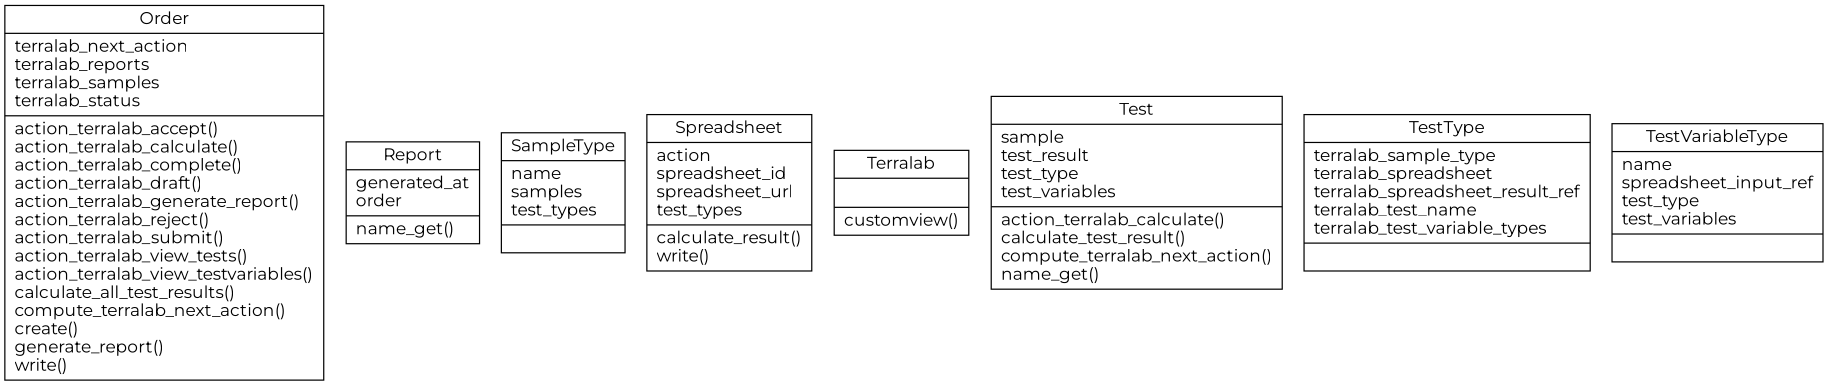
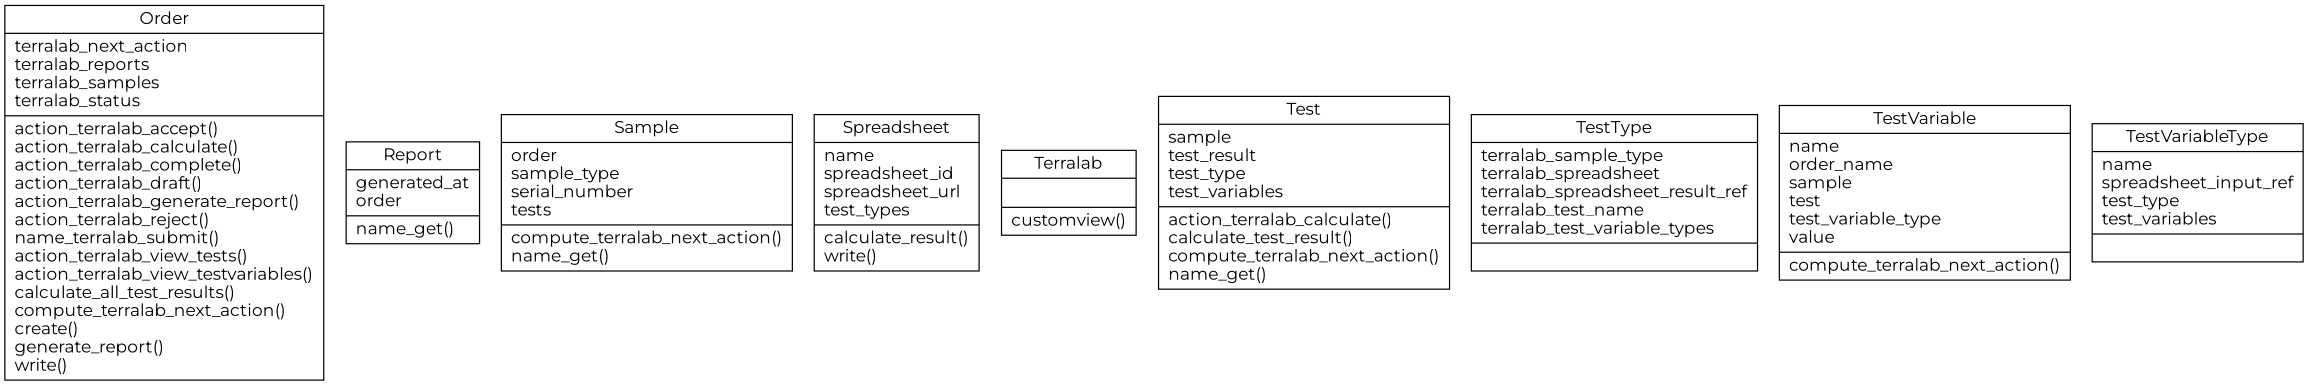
(684, 156) -> (849, 156)
(563, 193) -> none
none -> (647, 193)
none -> (1925, 193)
(119, 238) -> (117, 238)
